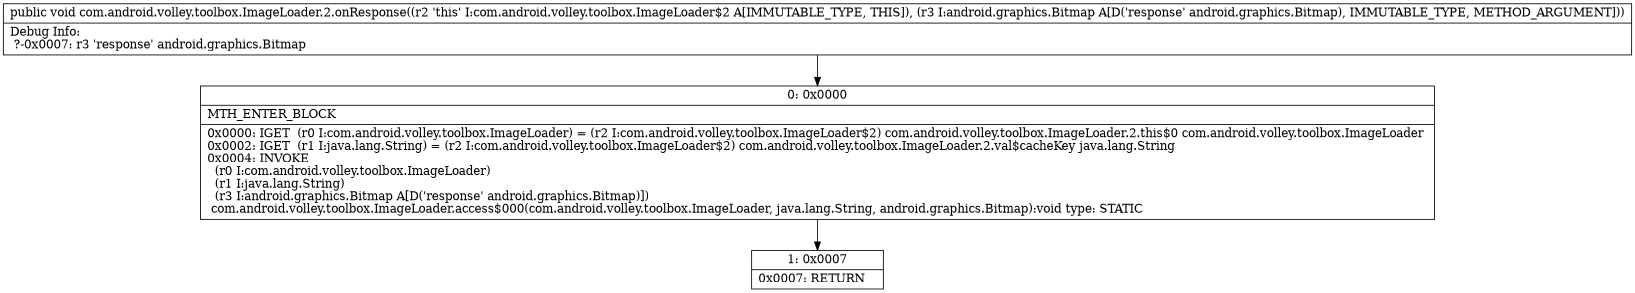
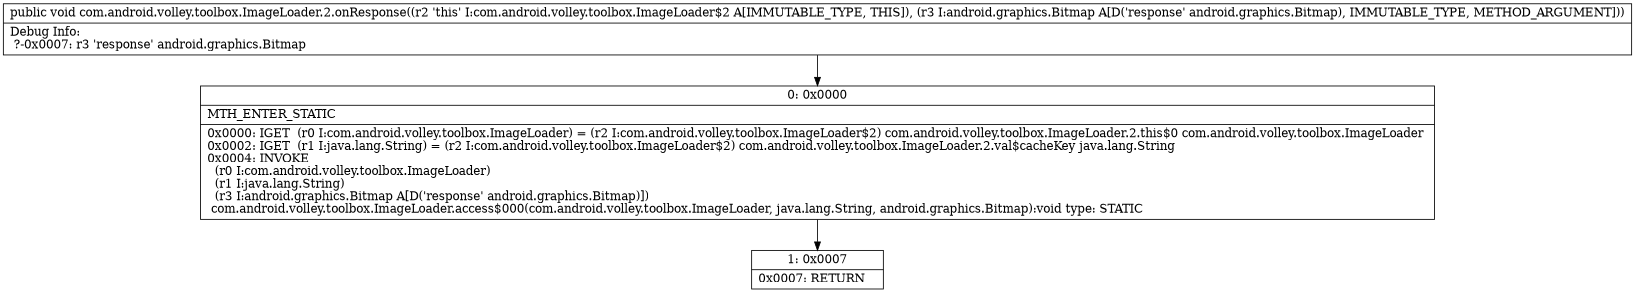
(272, 115) -> (272, 115)
